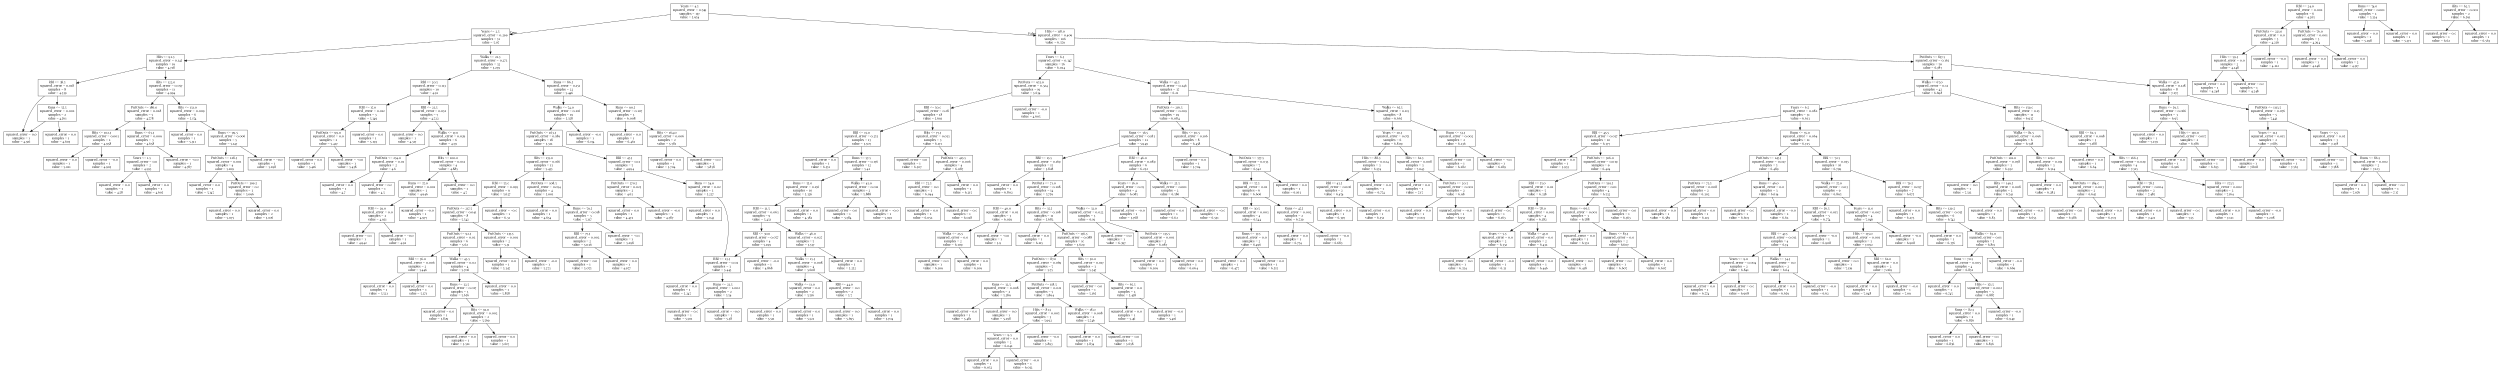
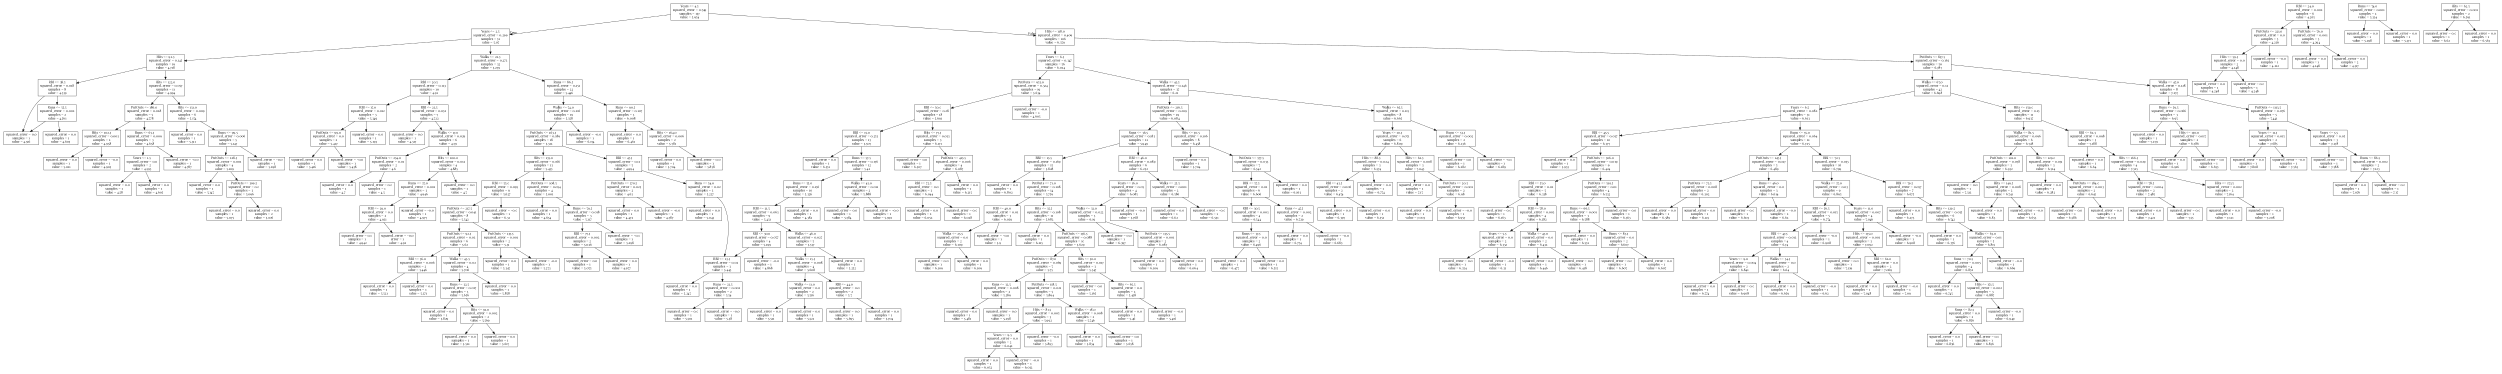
(369, 128) -> (366, 125)
(397, 239) -> (397, 239)
(723, 290) -> (723, 290)
